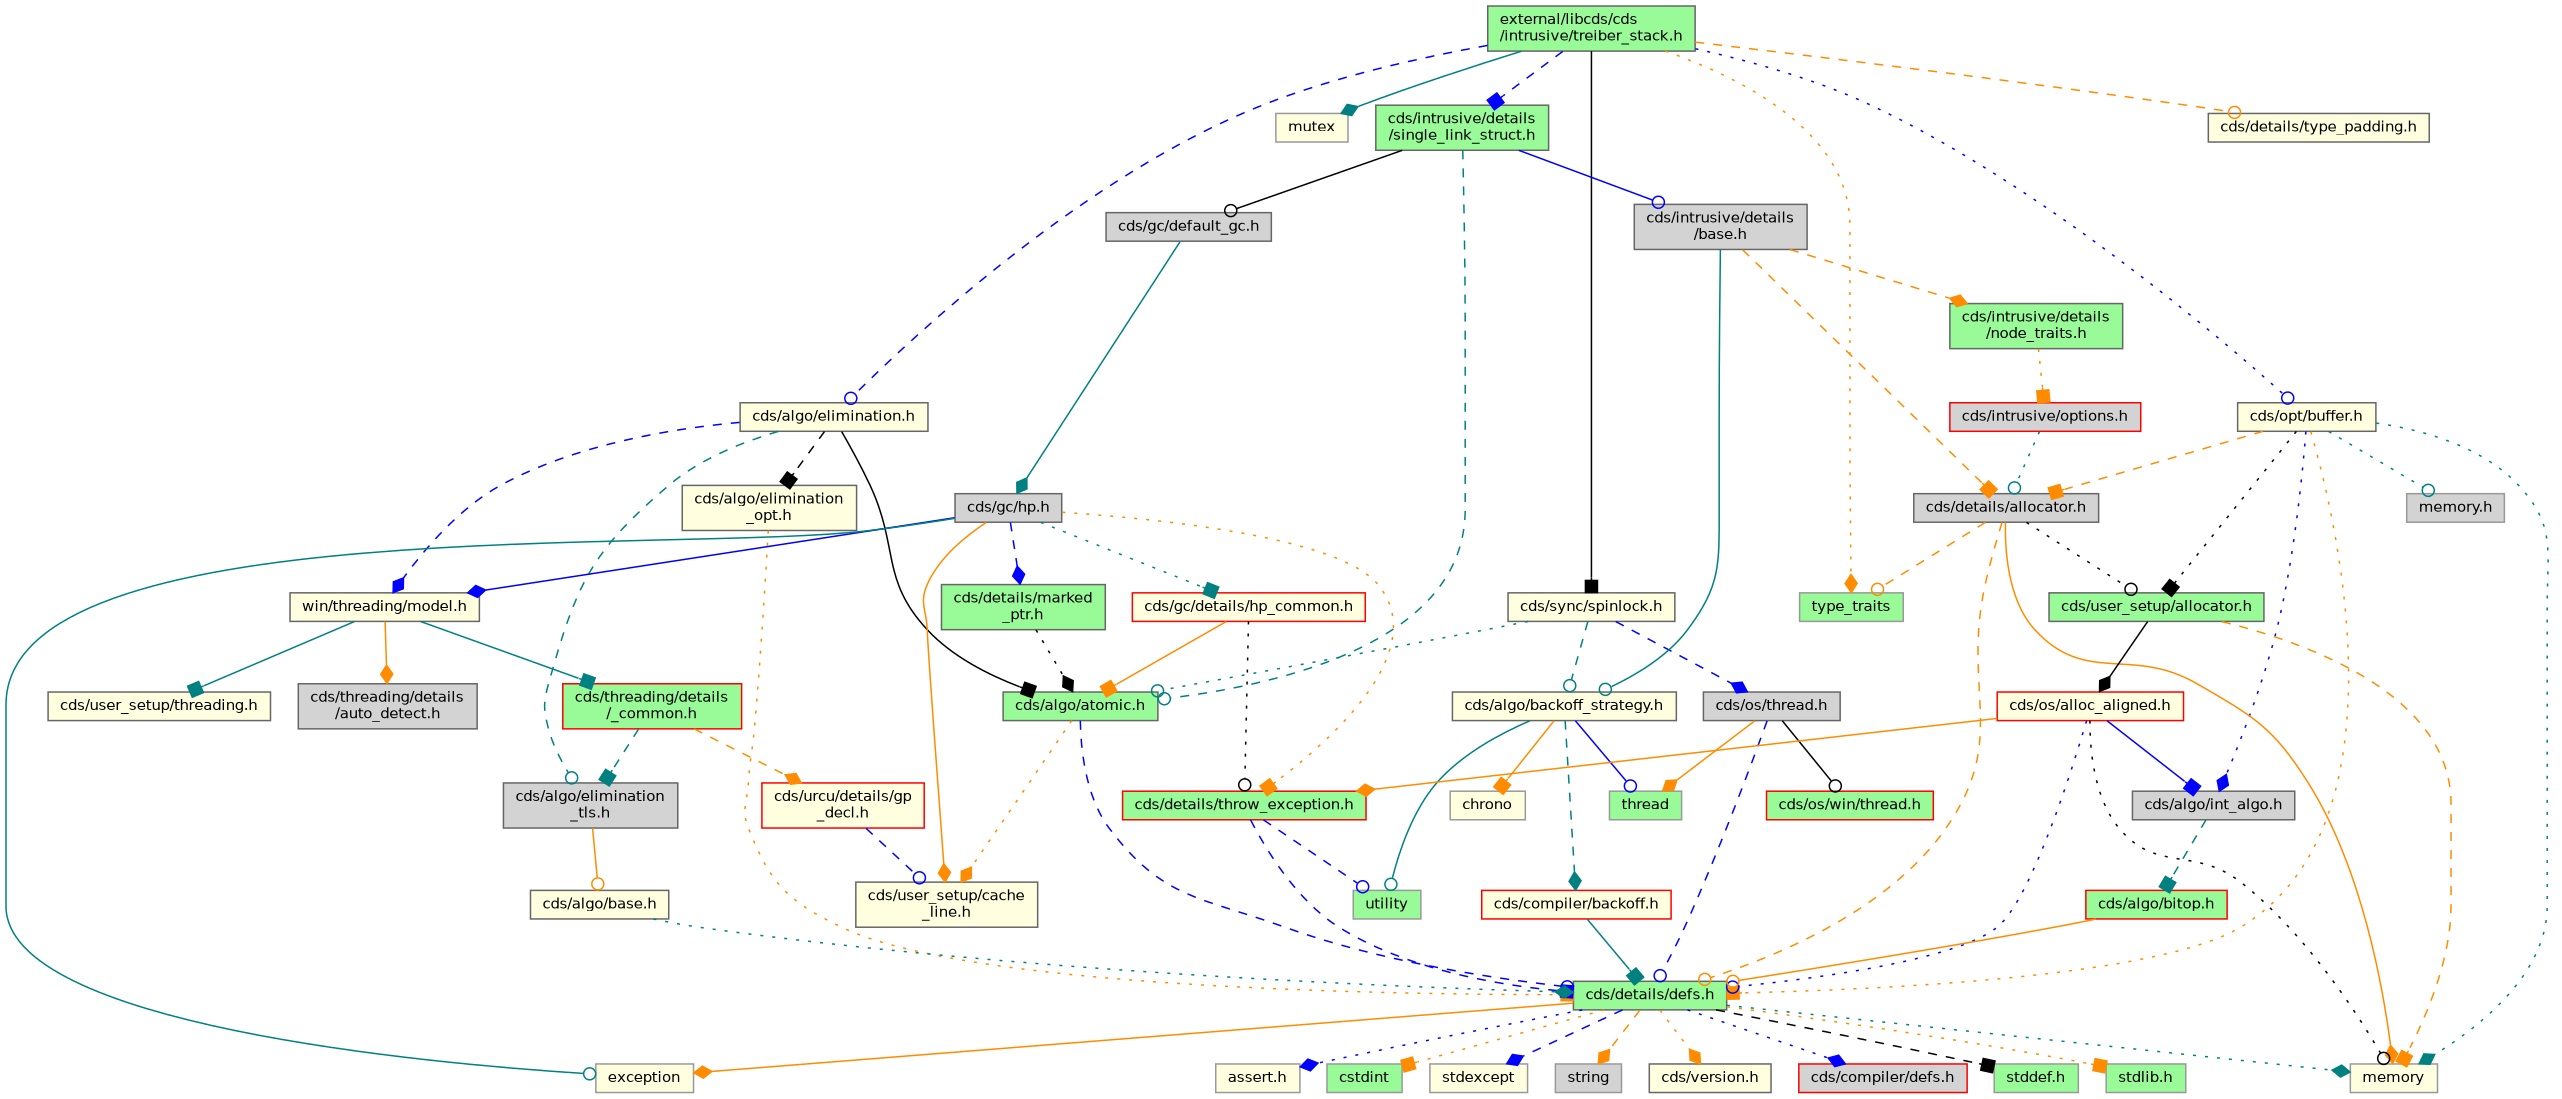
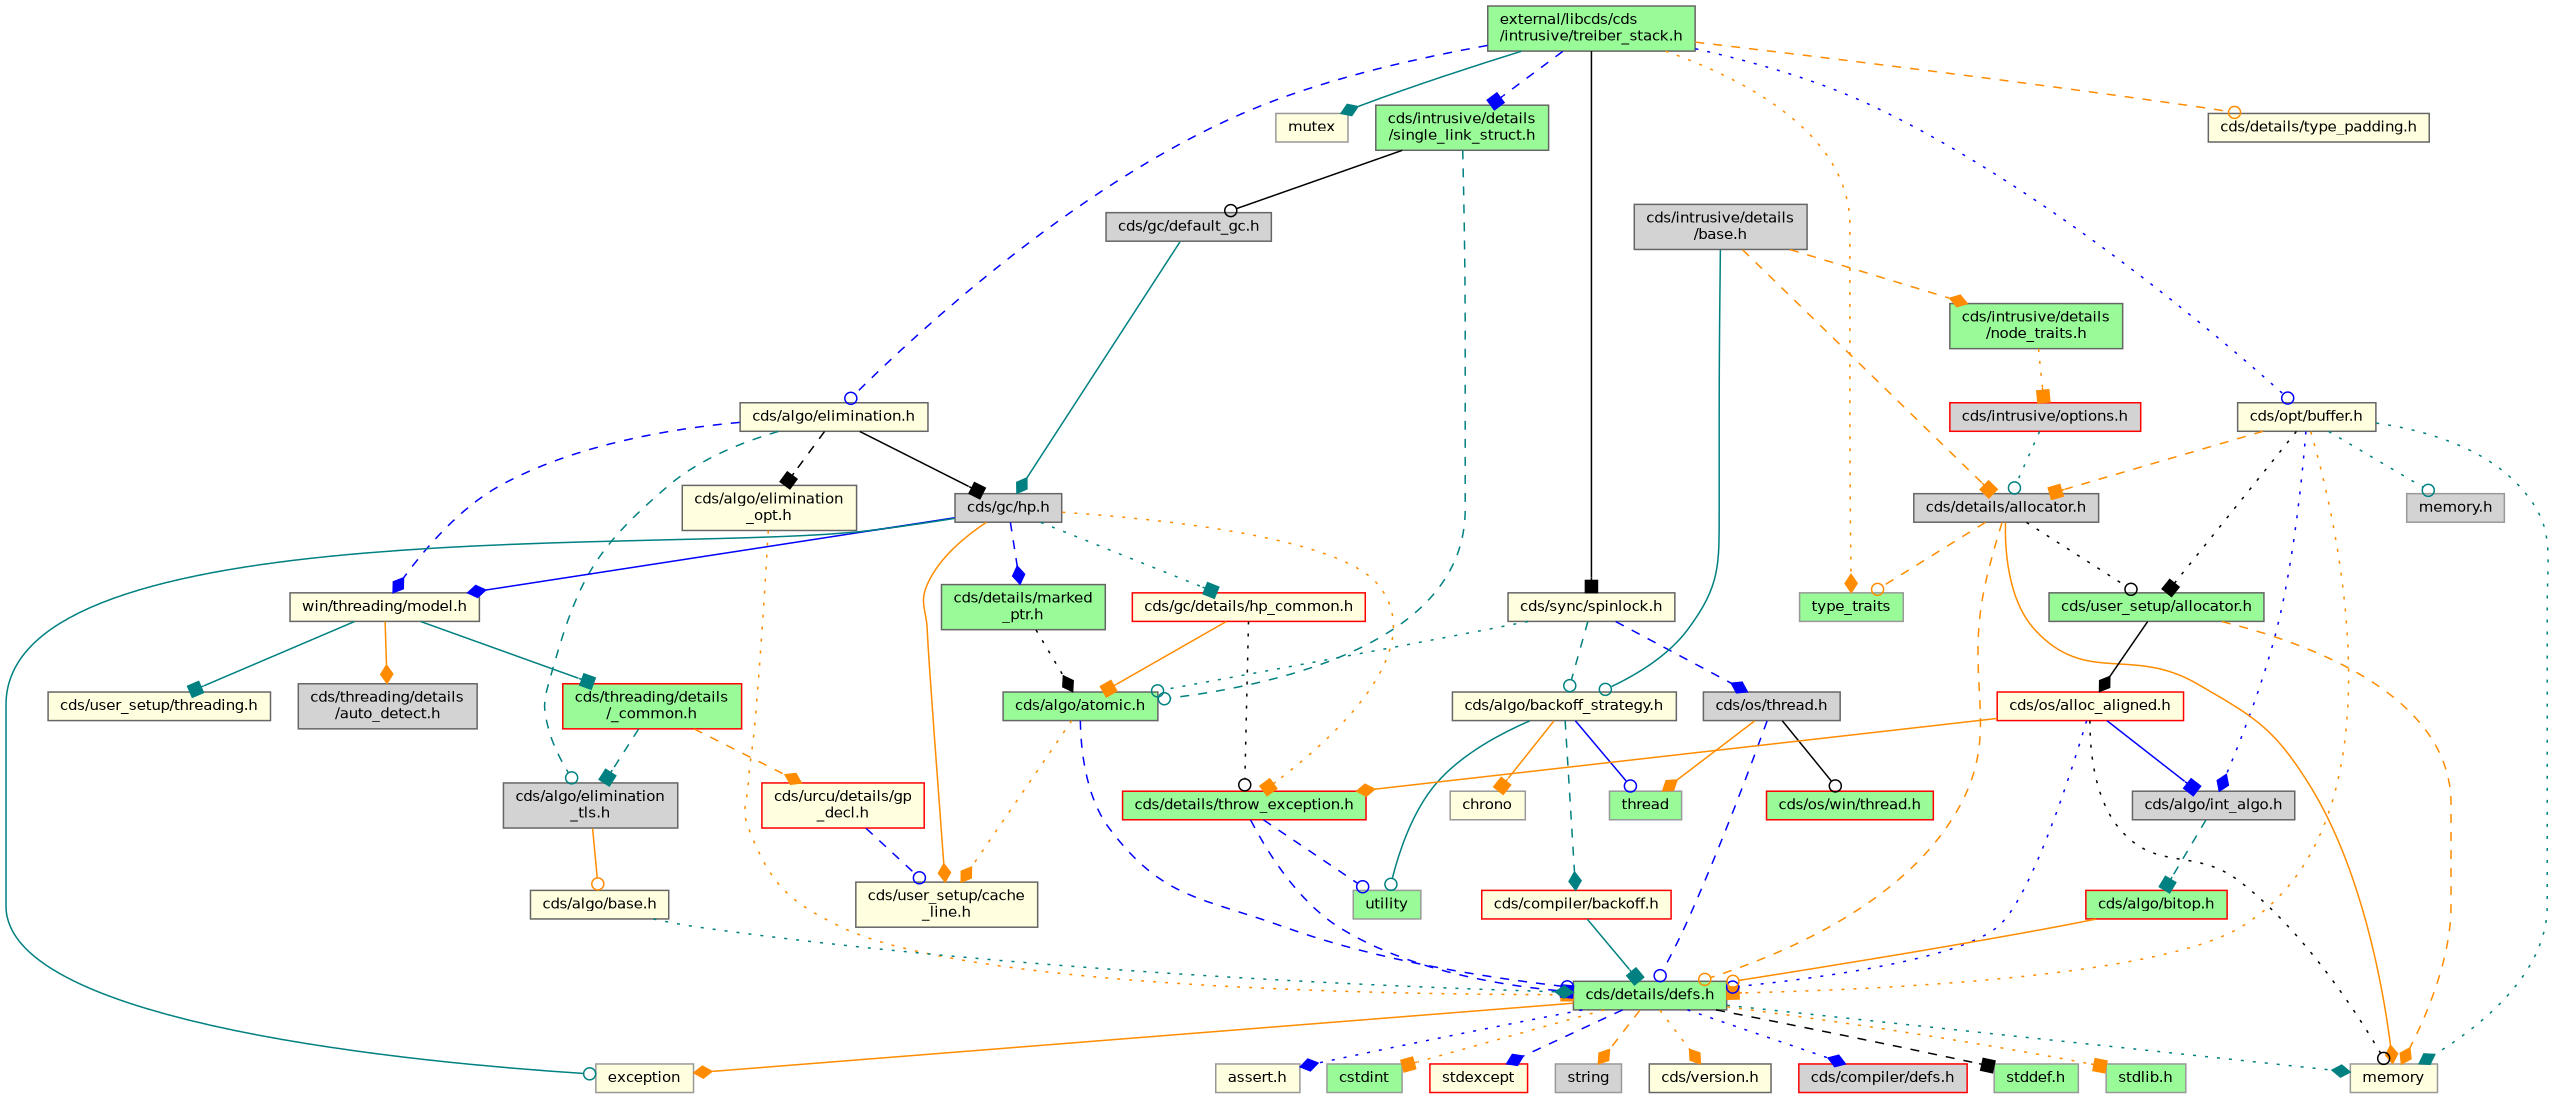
(1582, 174) -> none
(899, 584) -> (914, 459)
(2446, 773) -> (2446, 773)
(1479, 1078) -> (1479, 1078)
